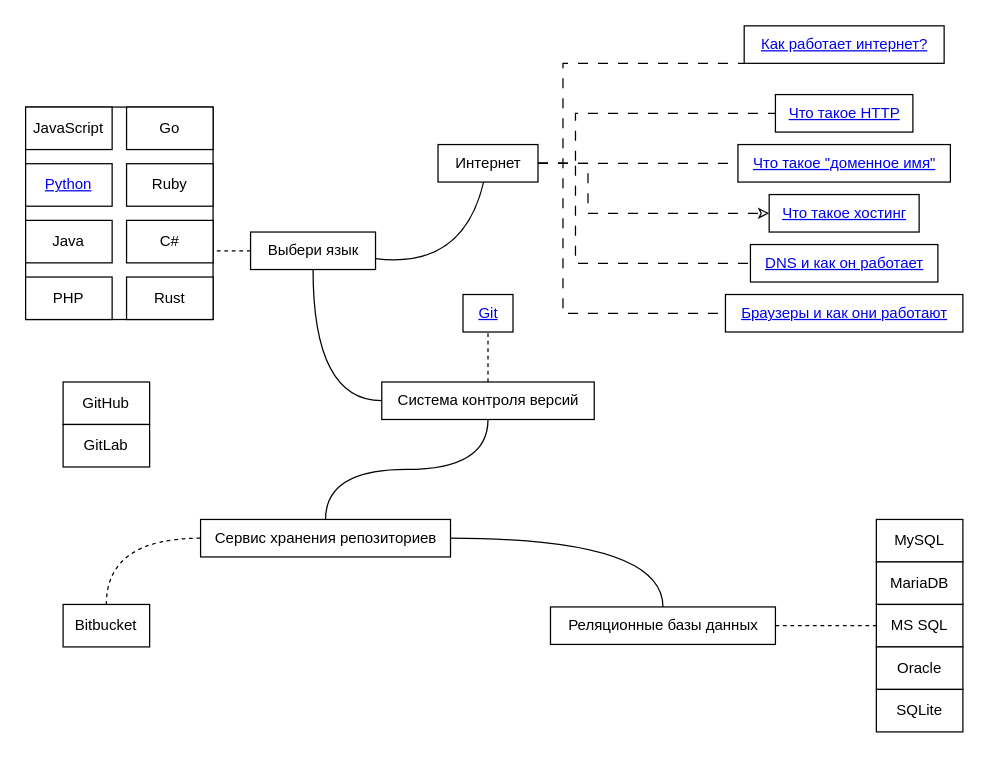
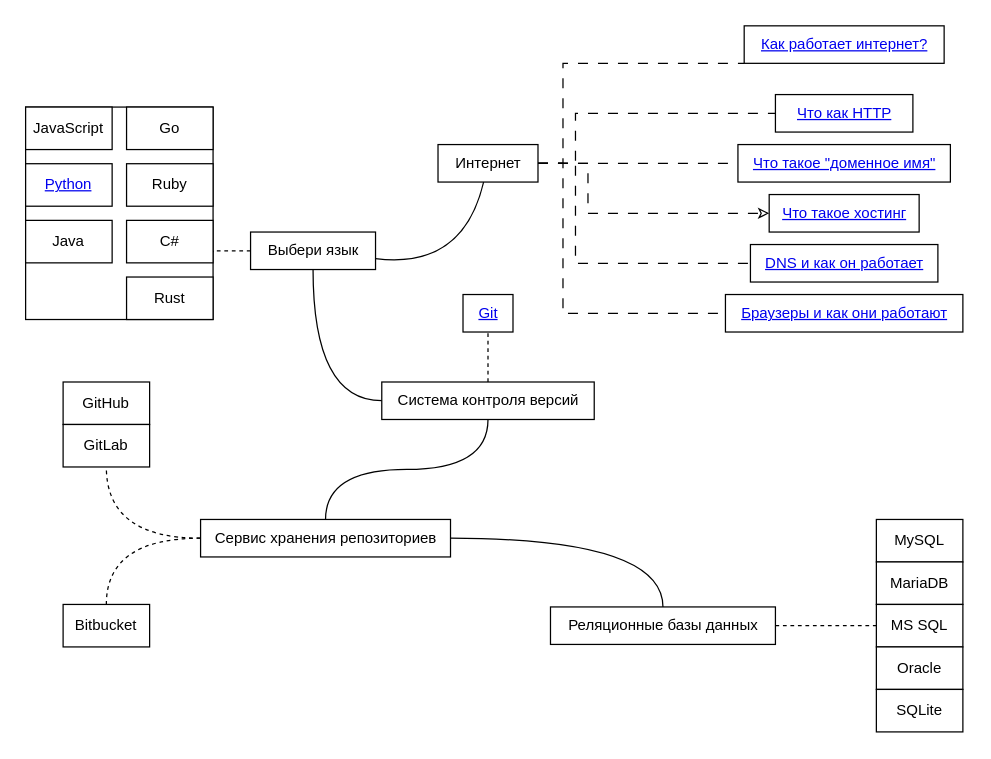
(845, 113) -> (845, 113)
(69, 298) -> none
none -> (127, 517)
